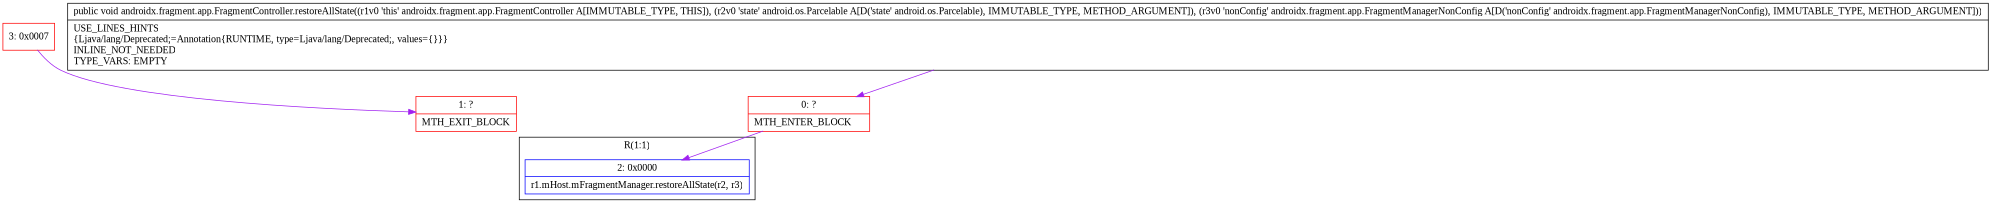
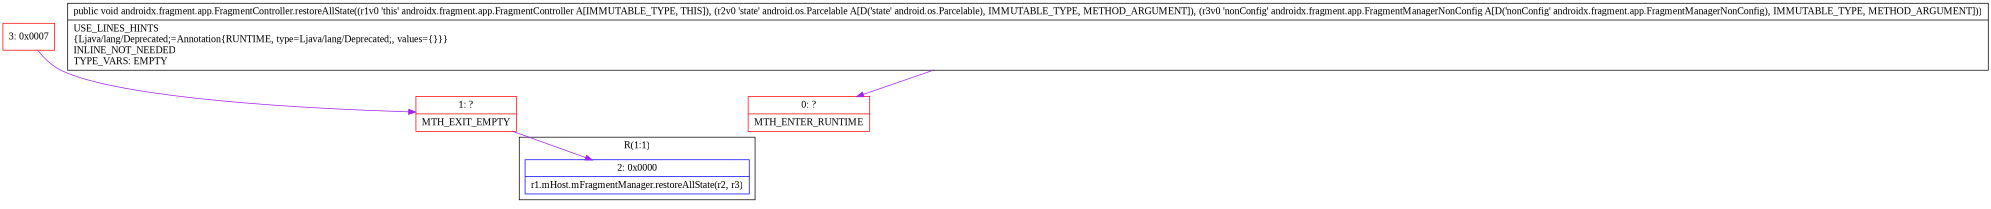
(466, 122) -> (466, 122)
(803, 122) -> (809, 122)
(726, 144) -> (549, 144)
